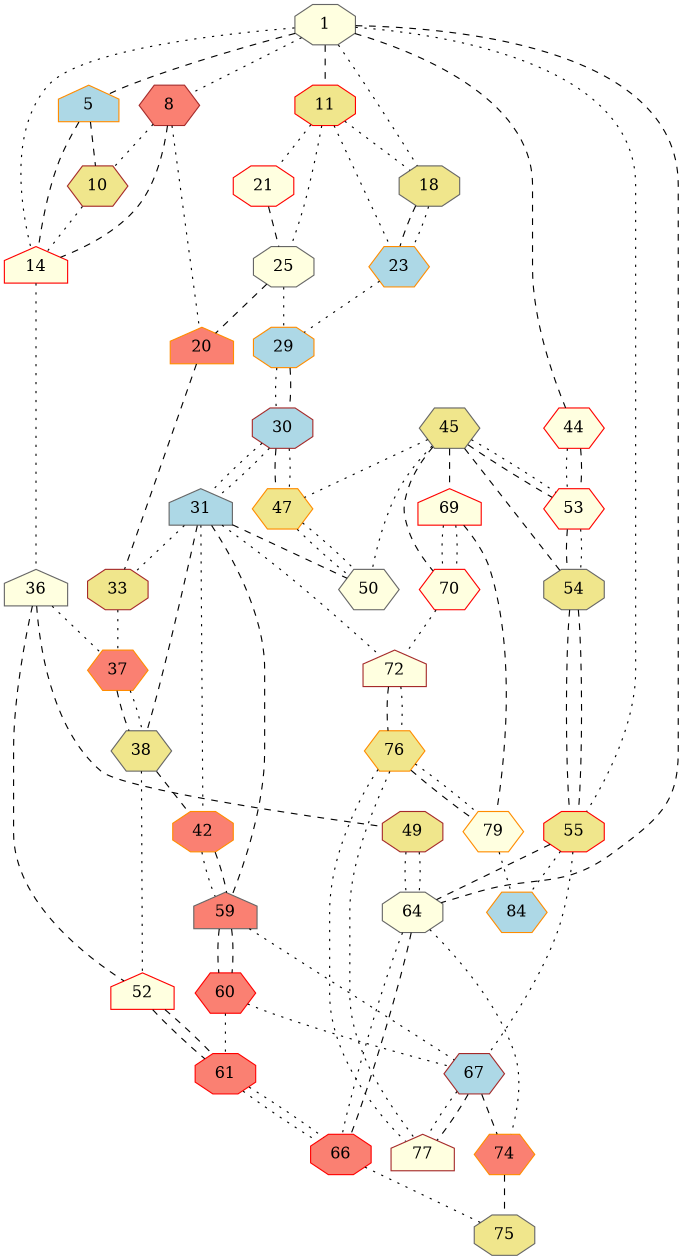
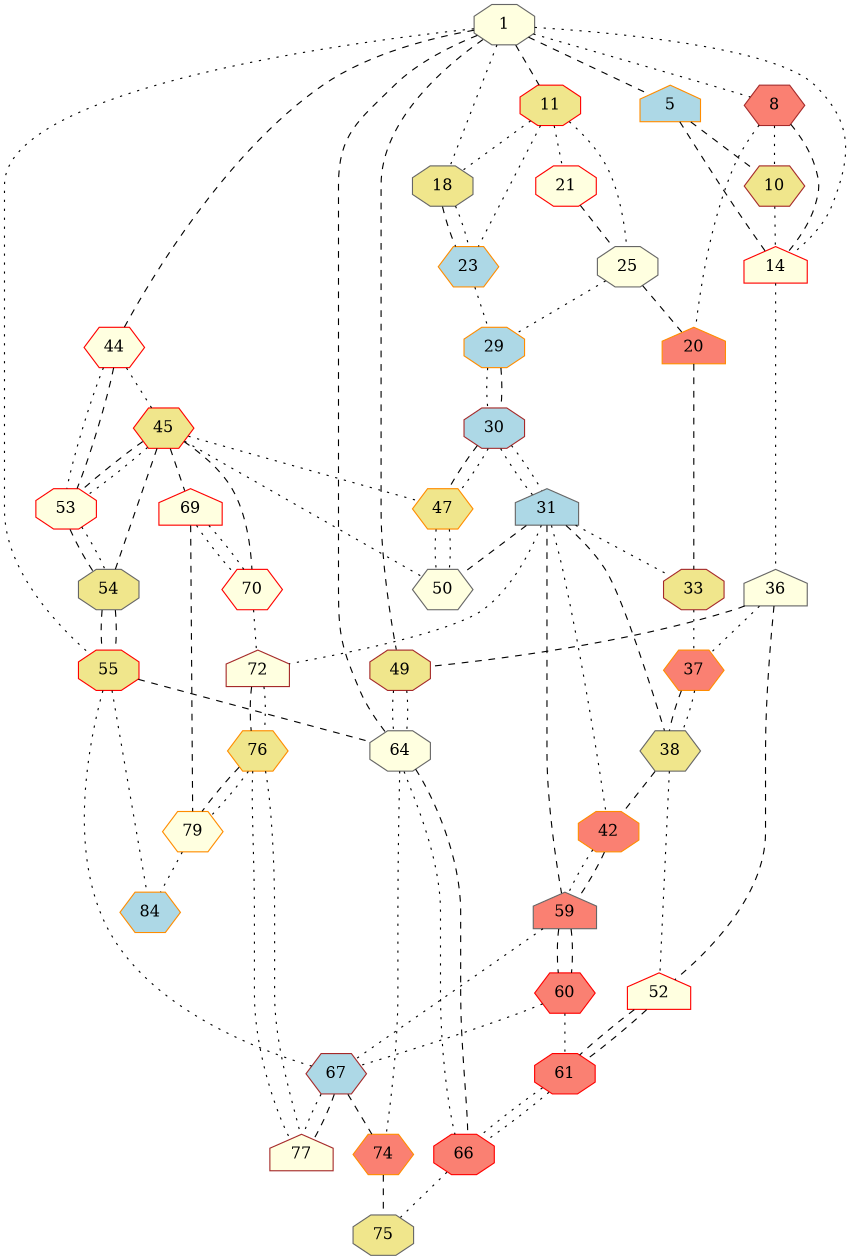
none -> (381, 326)
none -> (139, 388)
(450, 428) -> (164, 428)
(574, 509) -> (66, 509)
